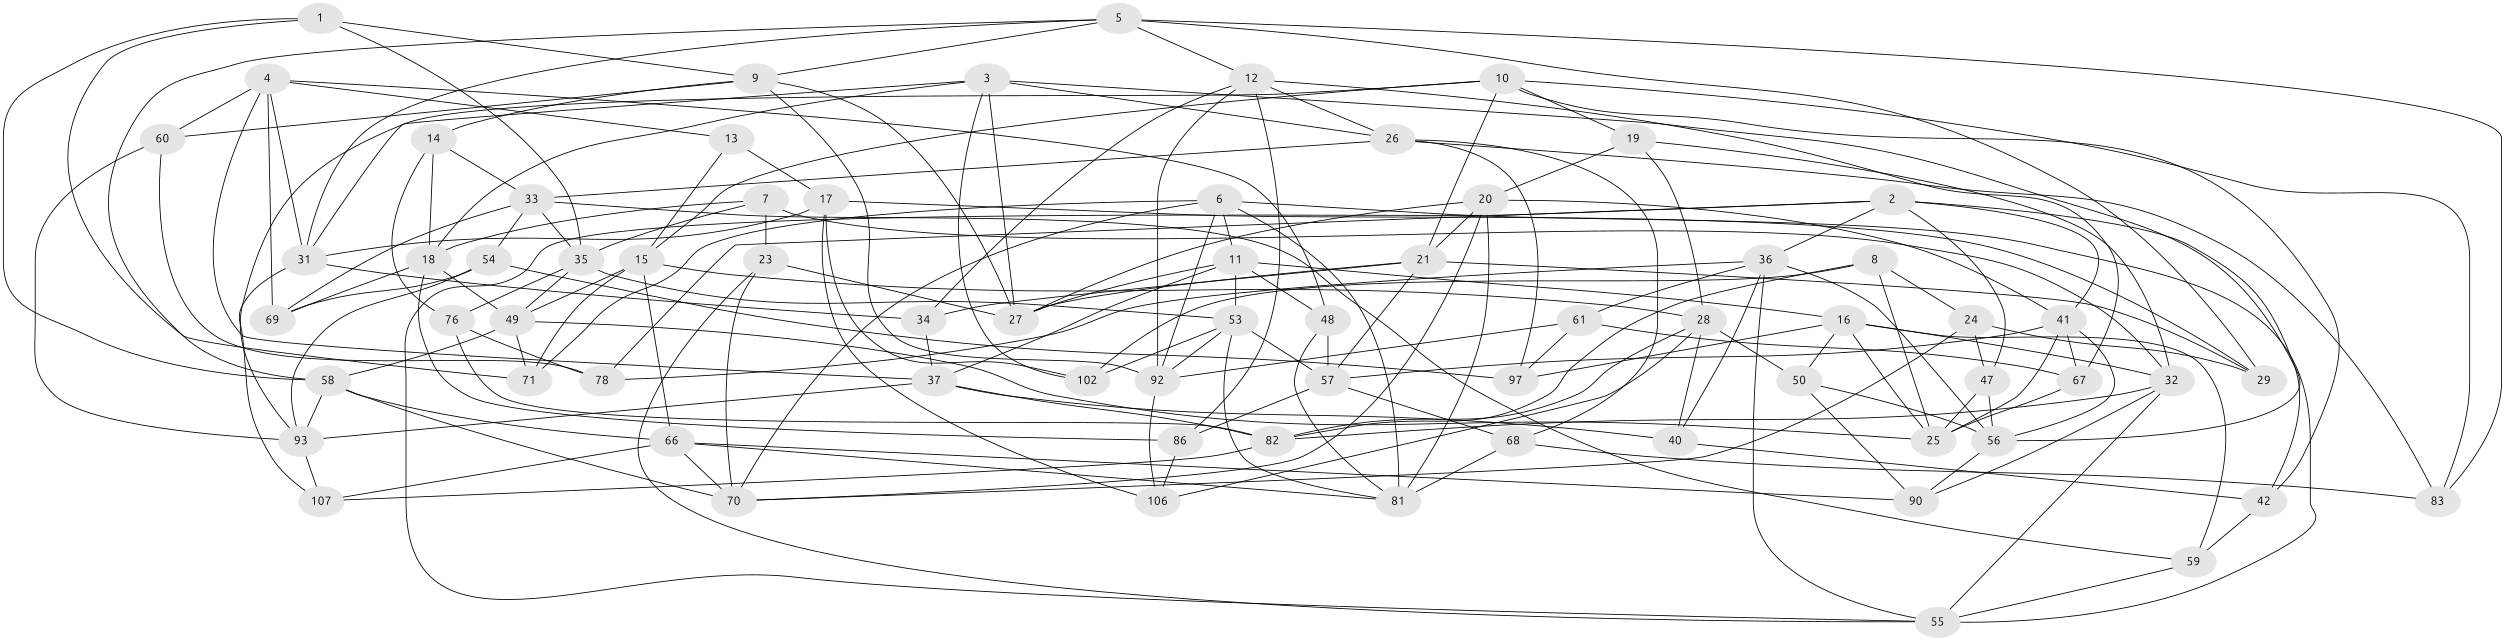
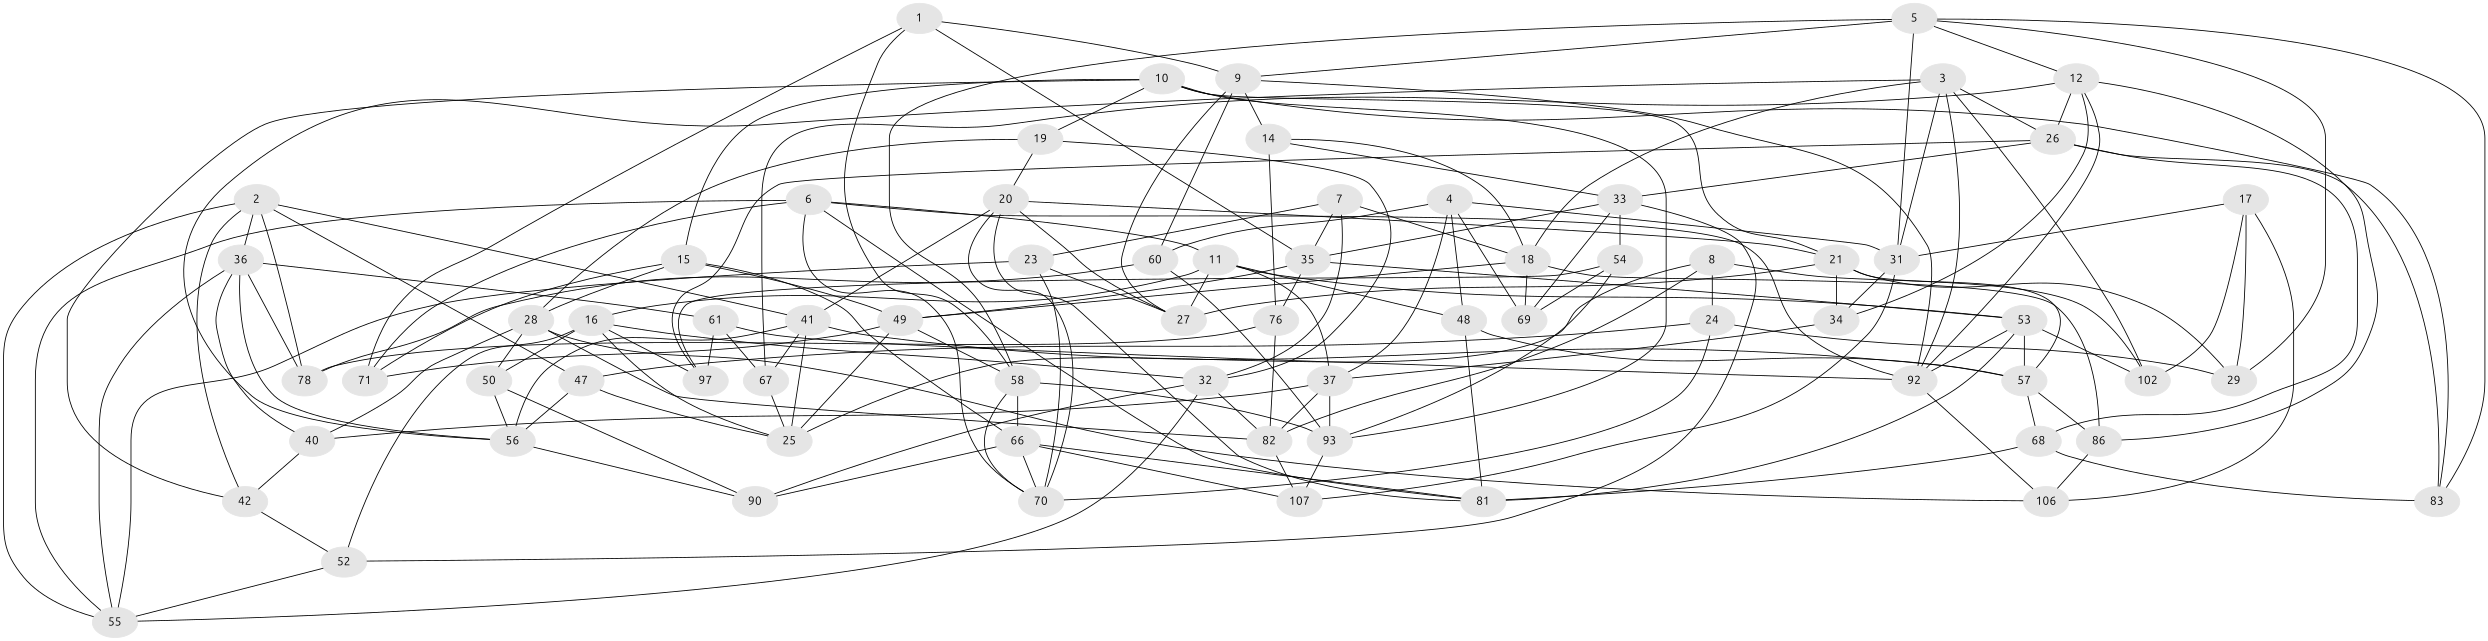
(732, 139) -> none
(1002, 200) -> (1959, 233)
(2194, 562) -> (344, 562)
